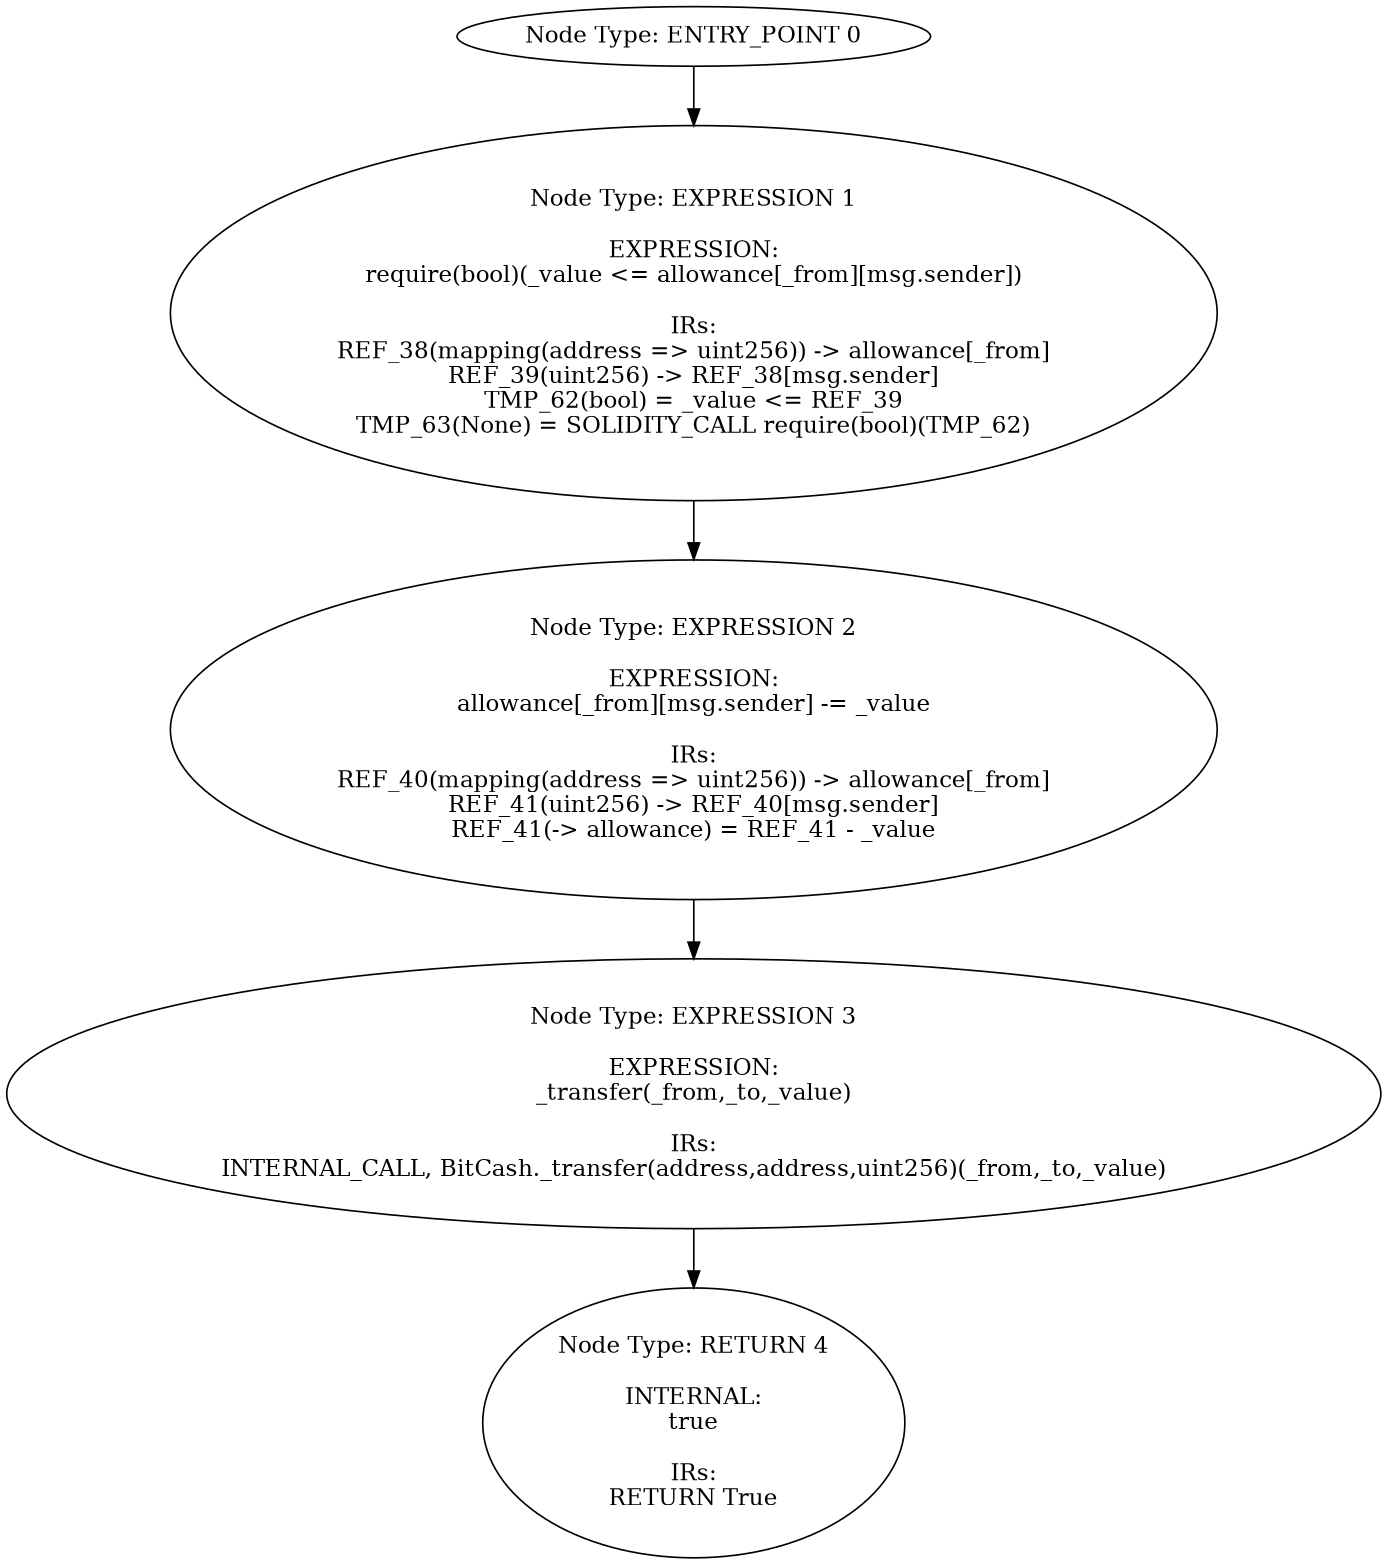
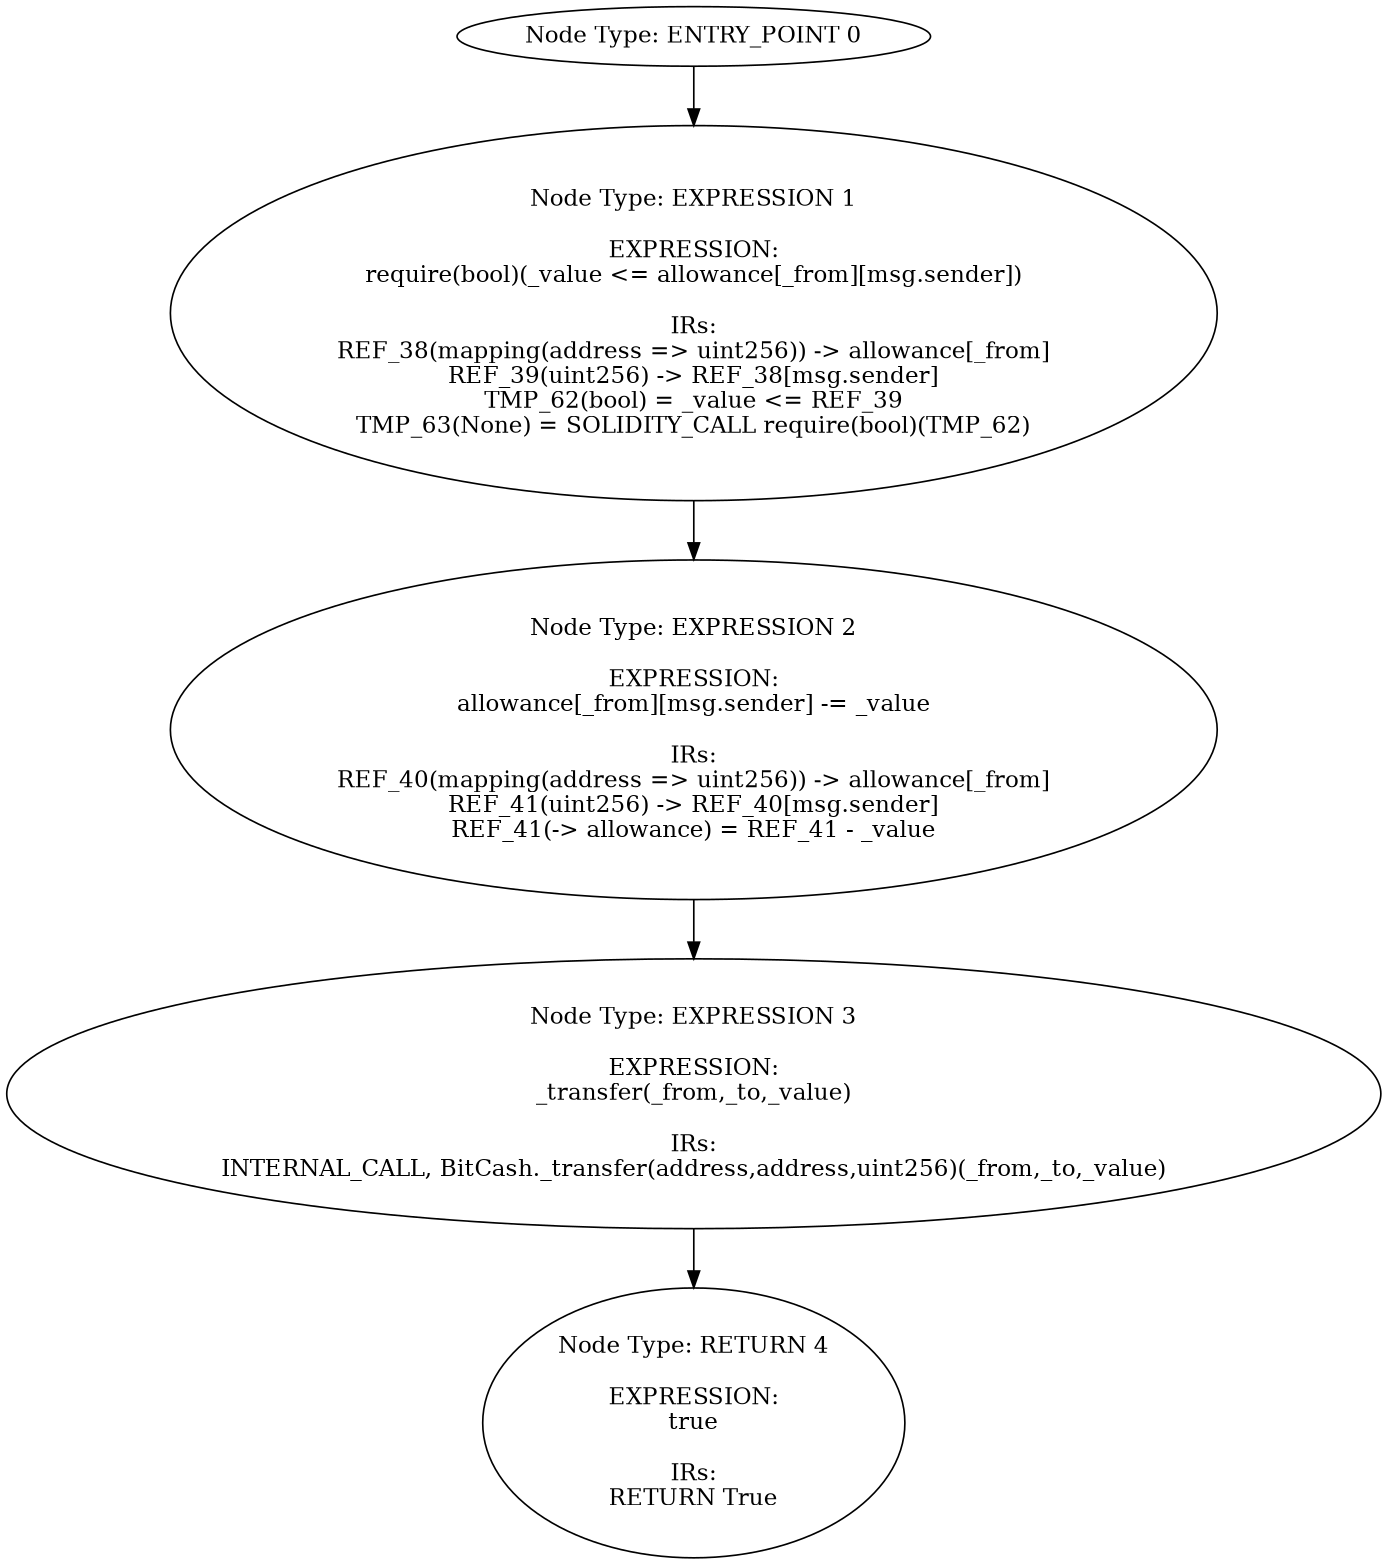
(694, 1423) -> (694, 1423)
